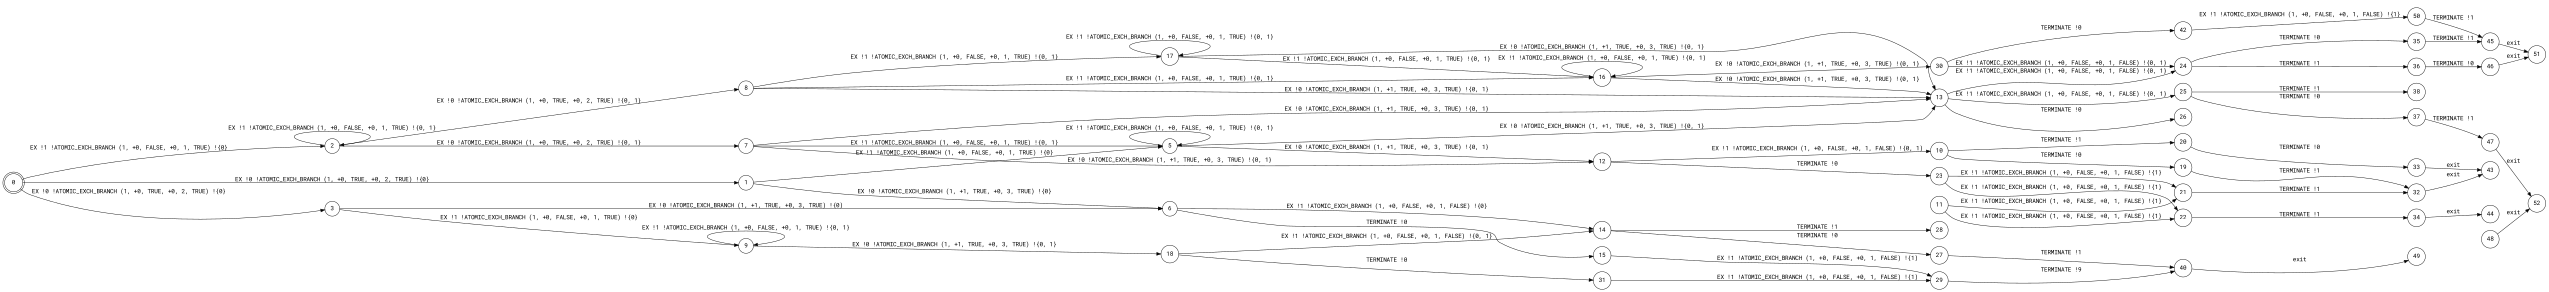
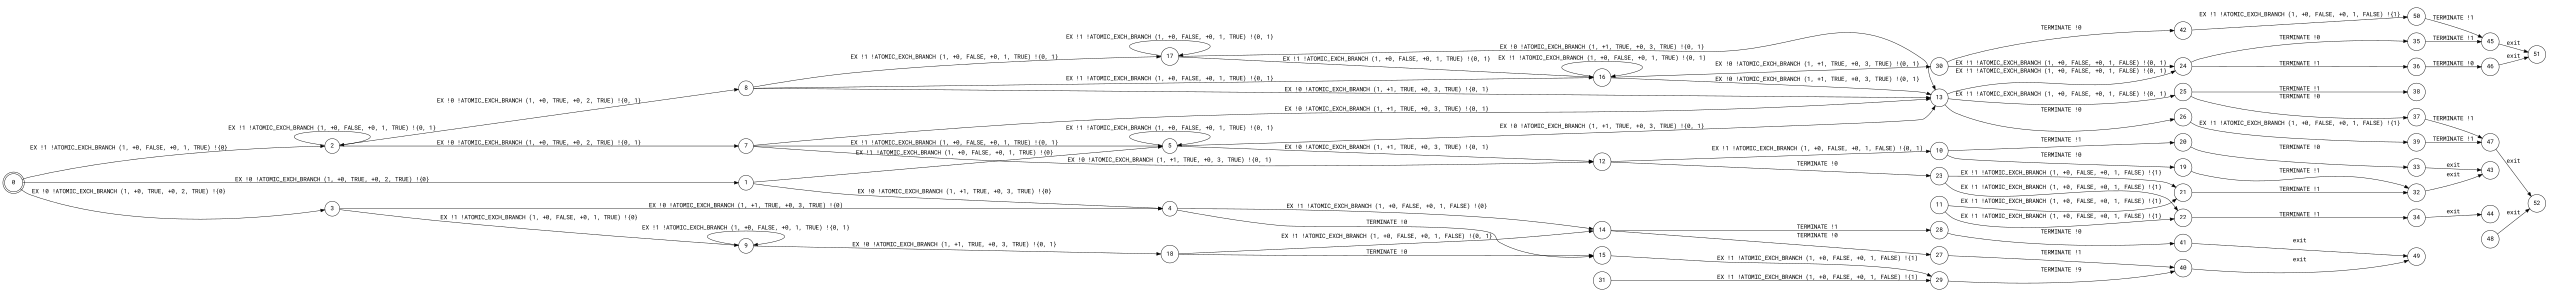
none -> (2417, 142)
(1170, 209) -> (1170, 209)
none -> (2183, 243)
(1384, 270) -> (1384, 256)
